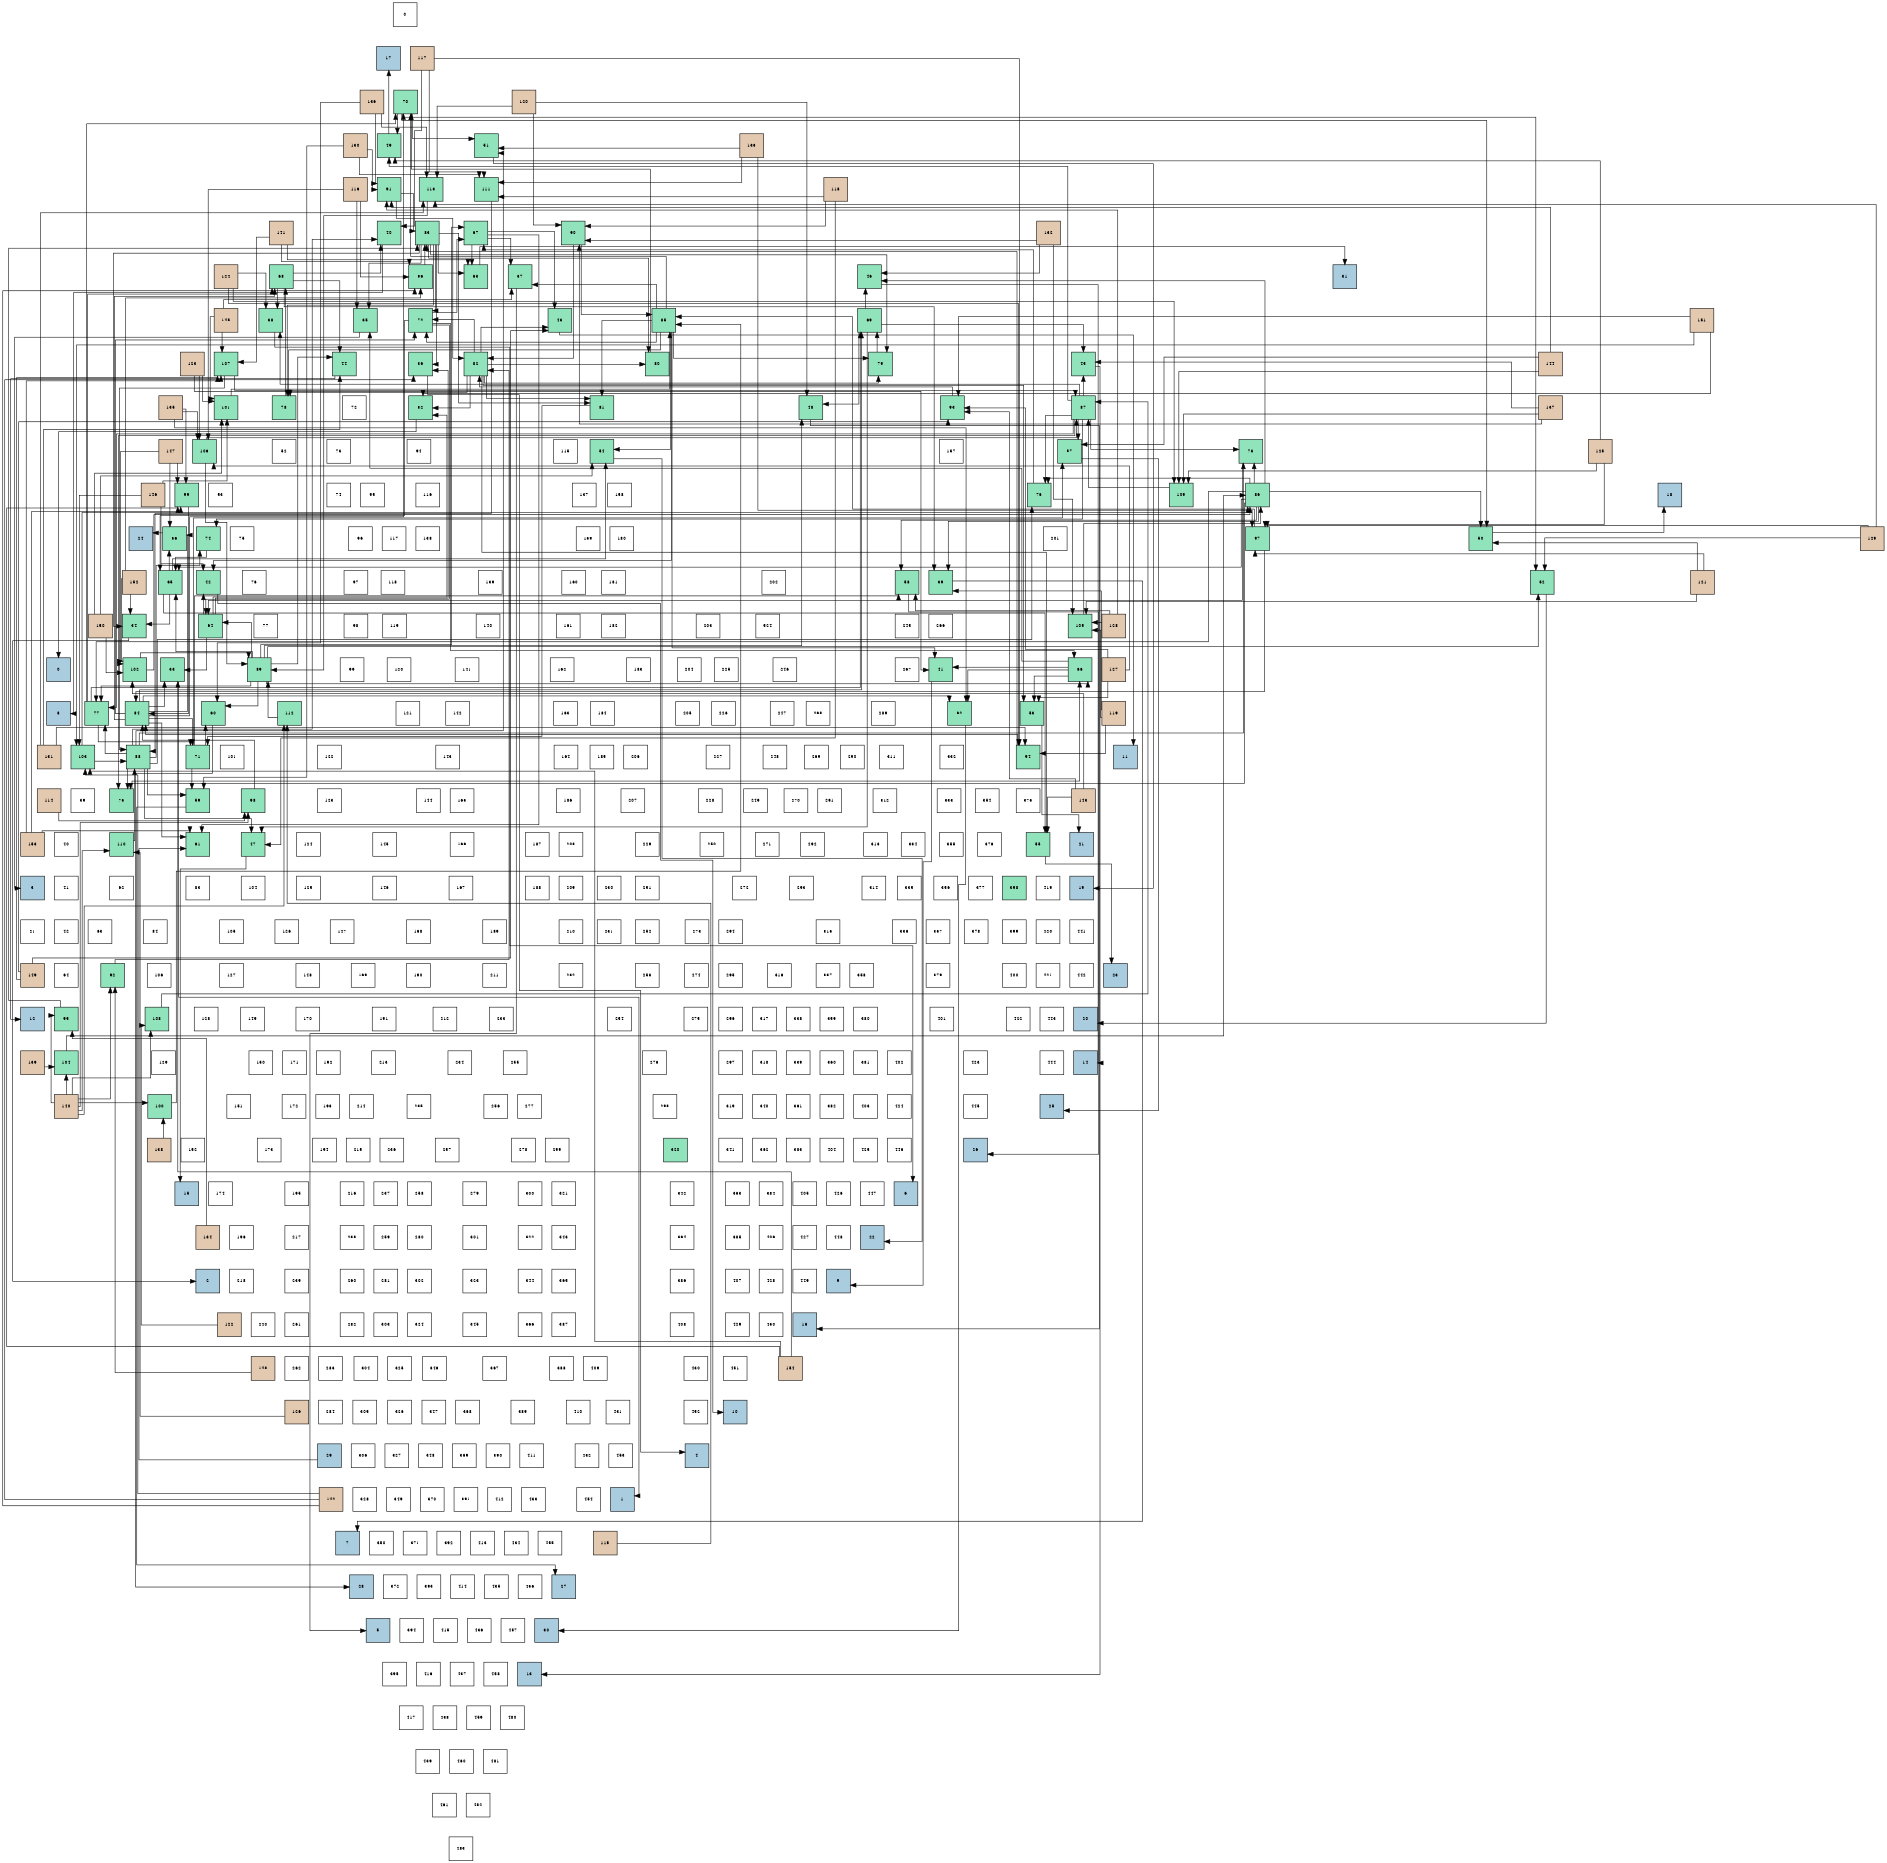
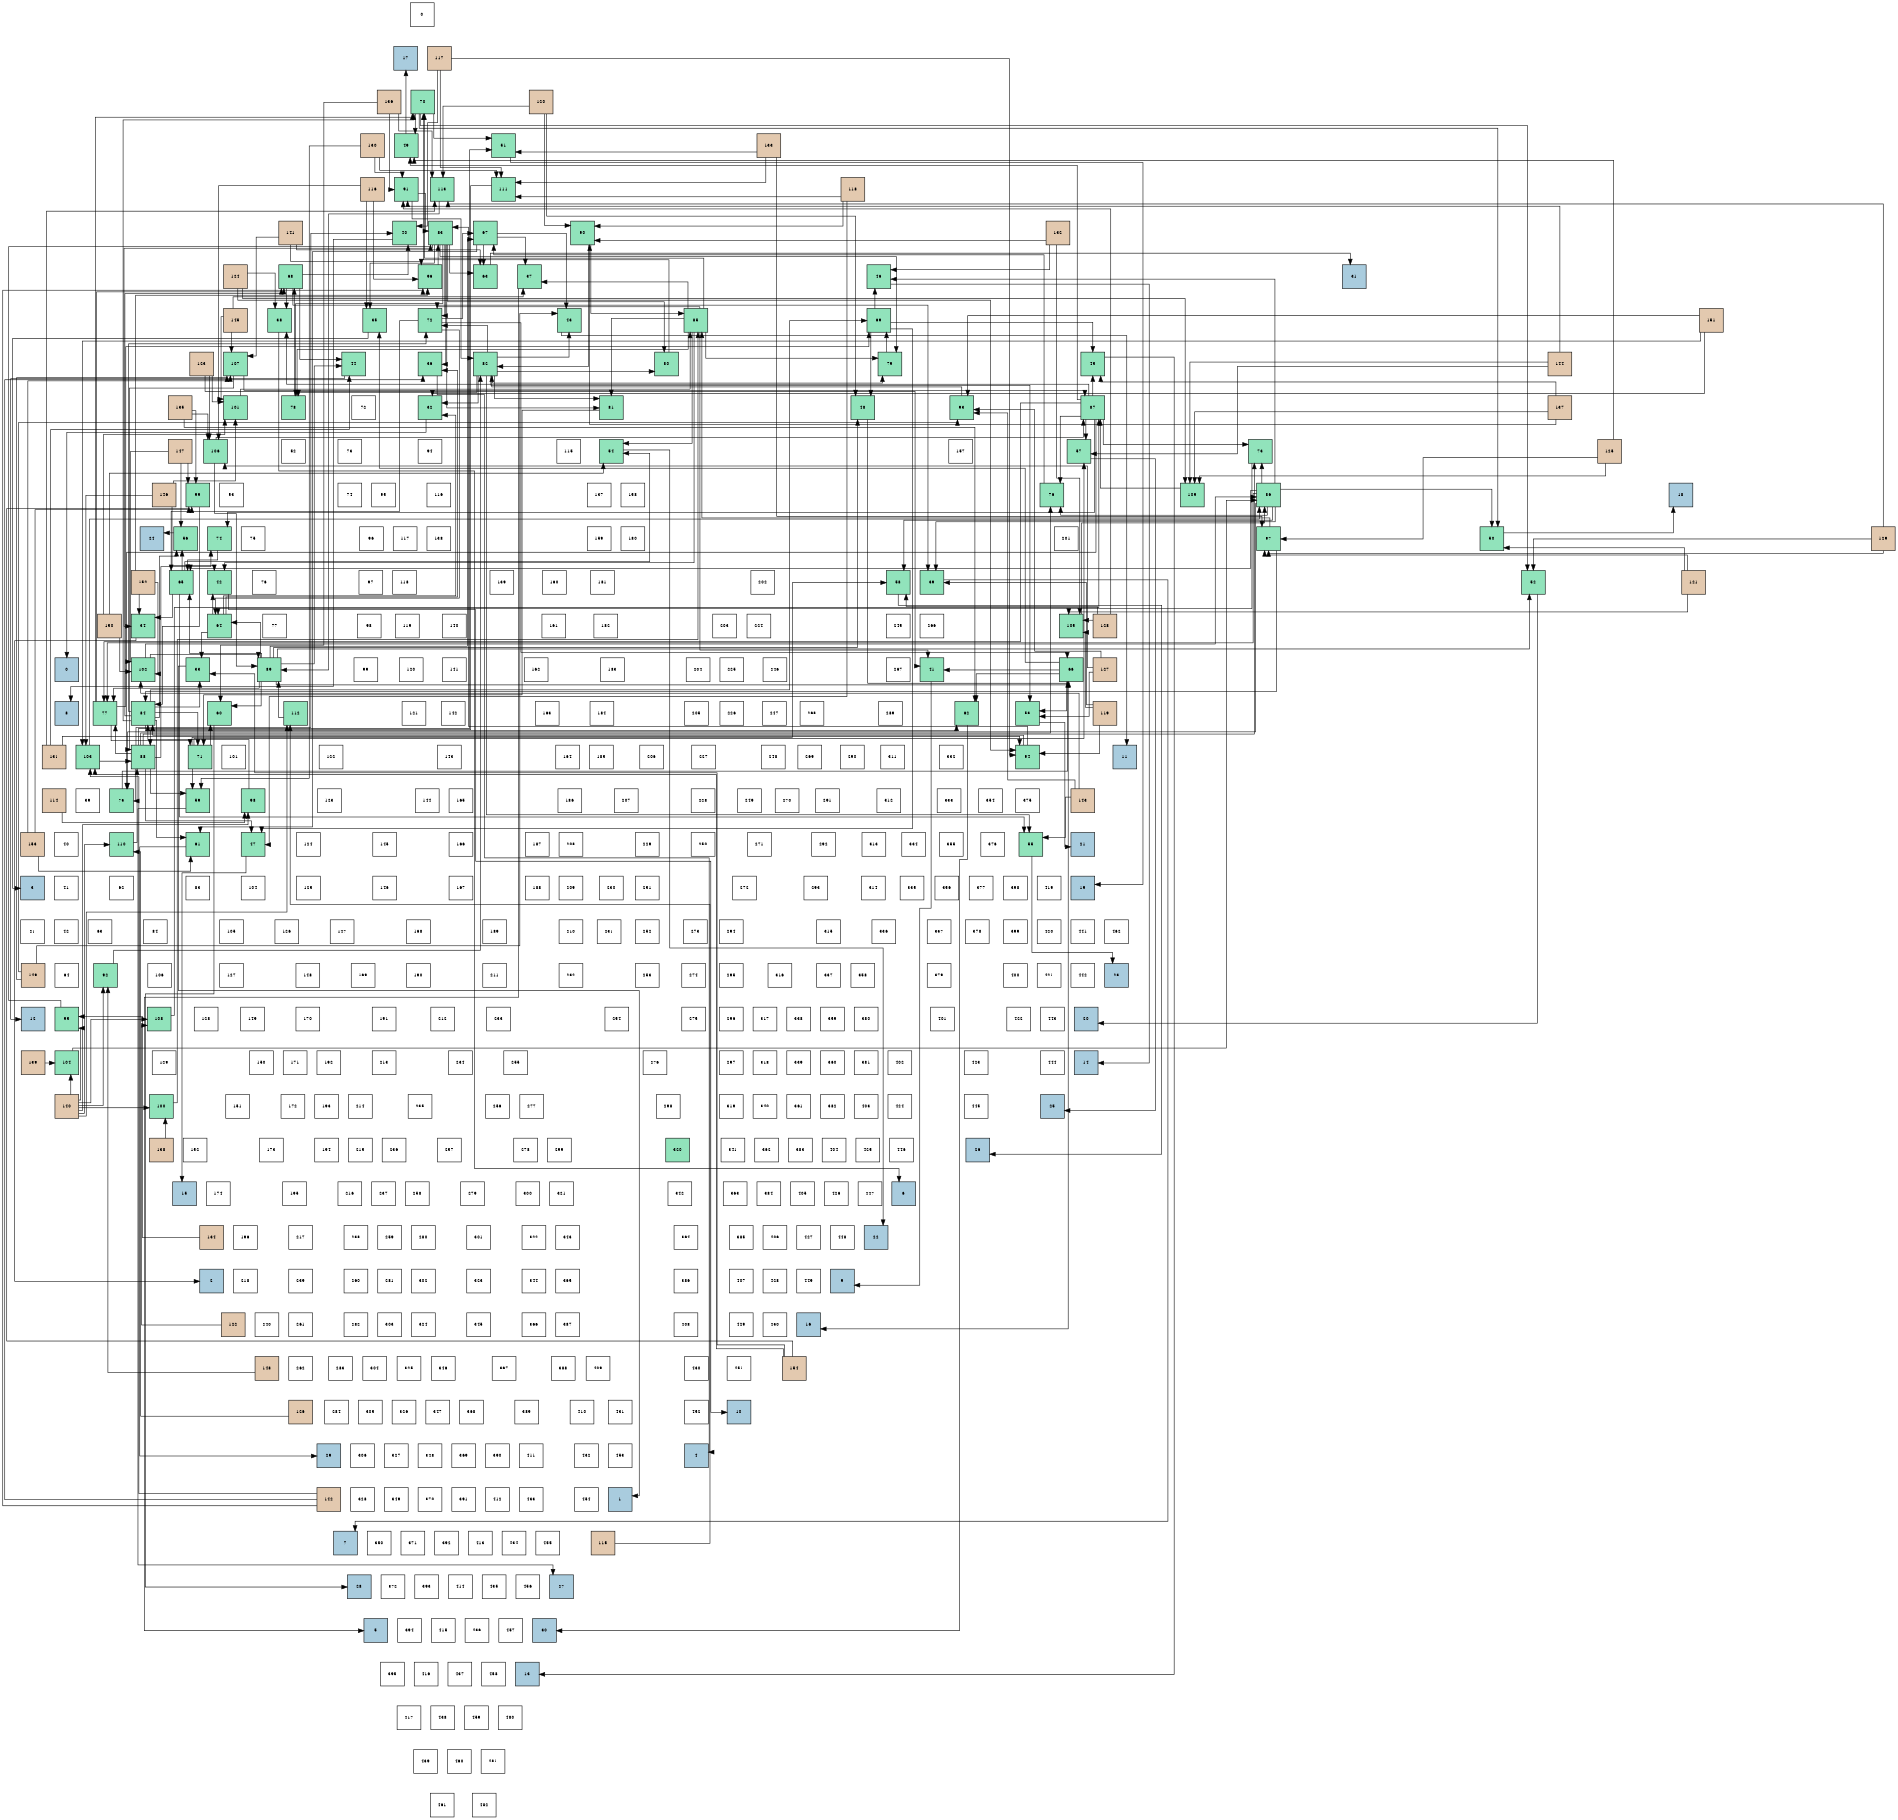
(768, 626) -> (759, 626)
(1014, 888) -> (1015, 888)
none -> (1117, 932)
(139, 1223) -> (140, 1214)
(461, 1849) -> none
